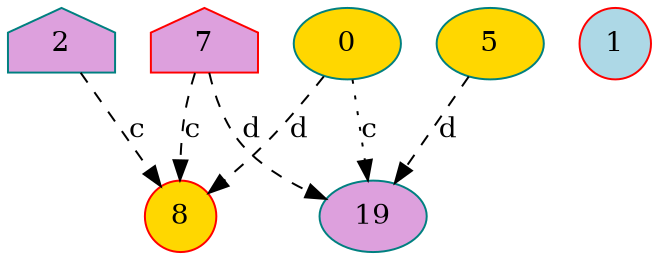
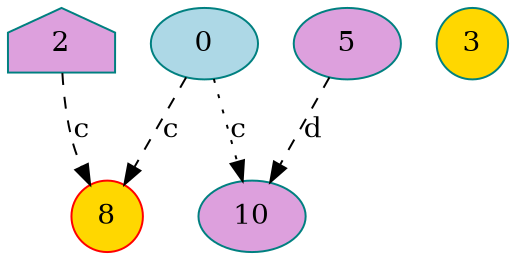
(204, 44) -> none
(347, 44) -> (204, 44)
none -> (472, 44)
(490, 44) -> (347, 44)
(615, 44) -> none
(300, 130) -> (171, 130)
(373, 216) -> (252, 216)
